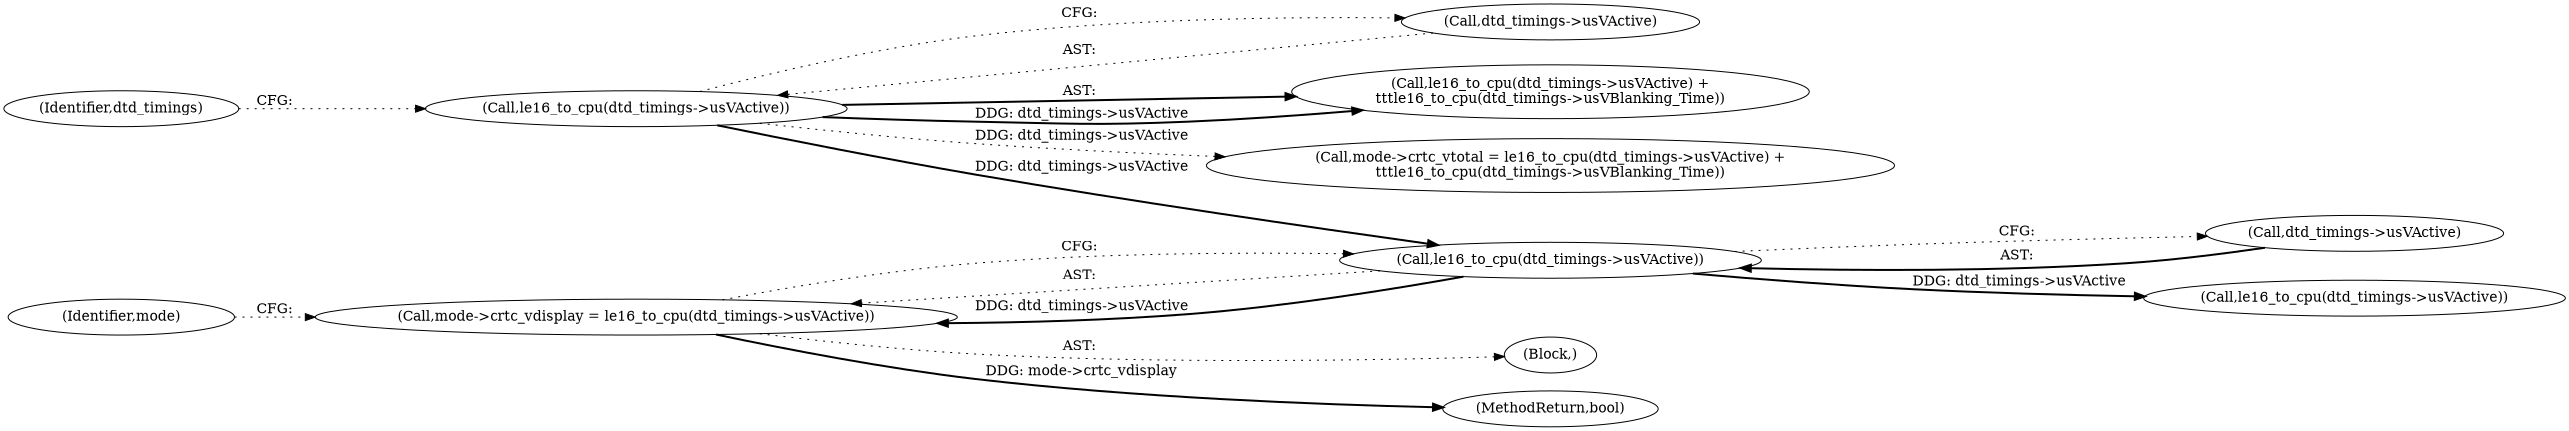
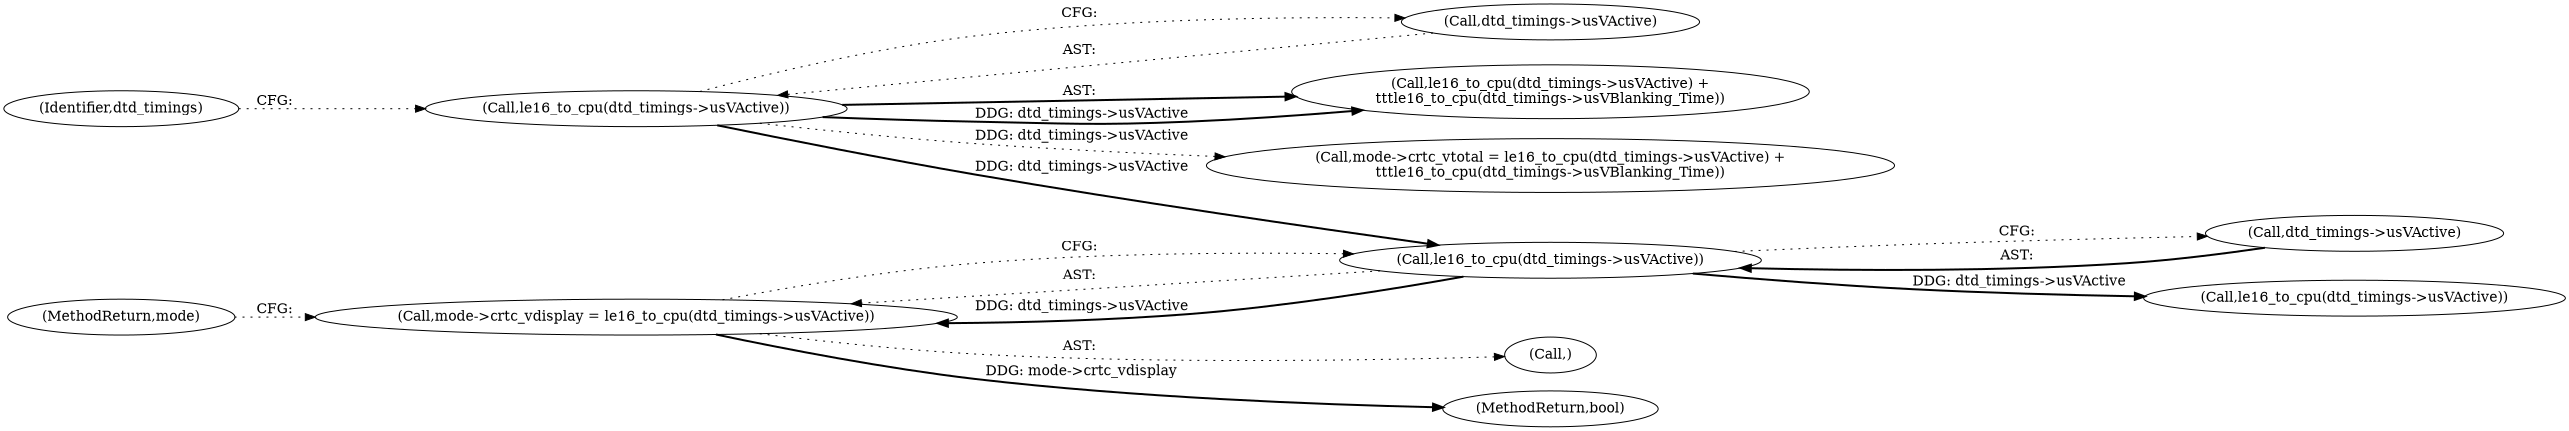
(121, 317) -> (121, 317)
(1550, 355) -> (1550, 355)
